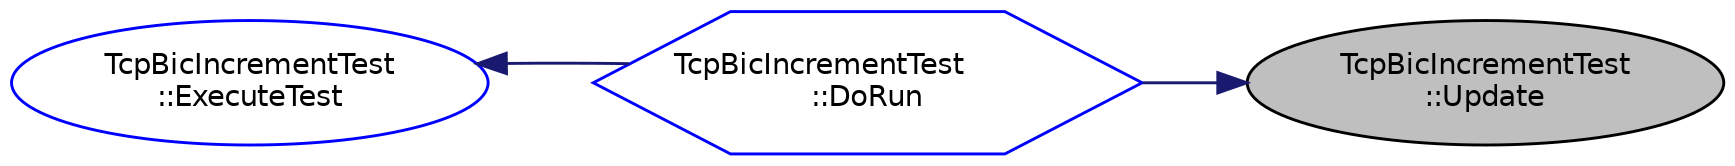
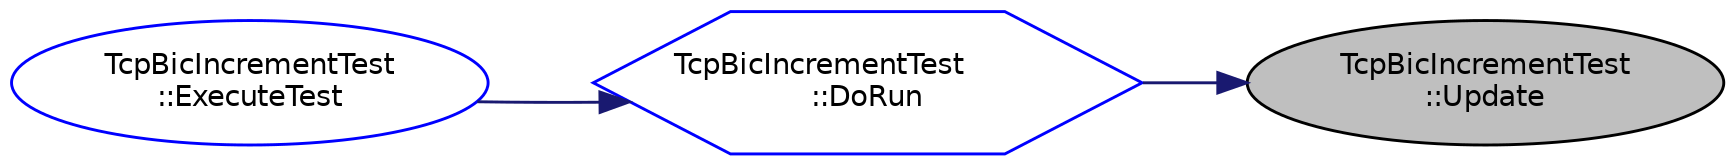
(568, 63) -> (538, 102)
